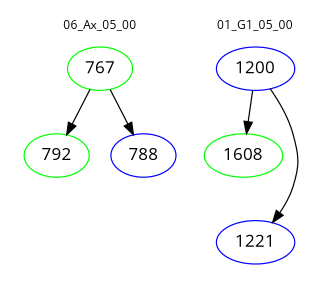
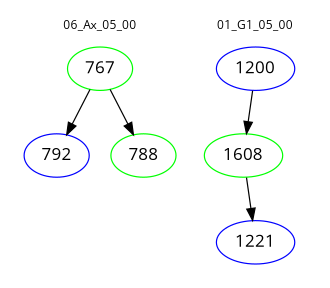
(297, 150) -> (249, 193)
(57, 156) -> (57, 156)
(143, 156) -> (143, 156)
